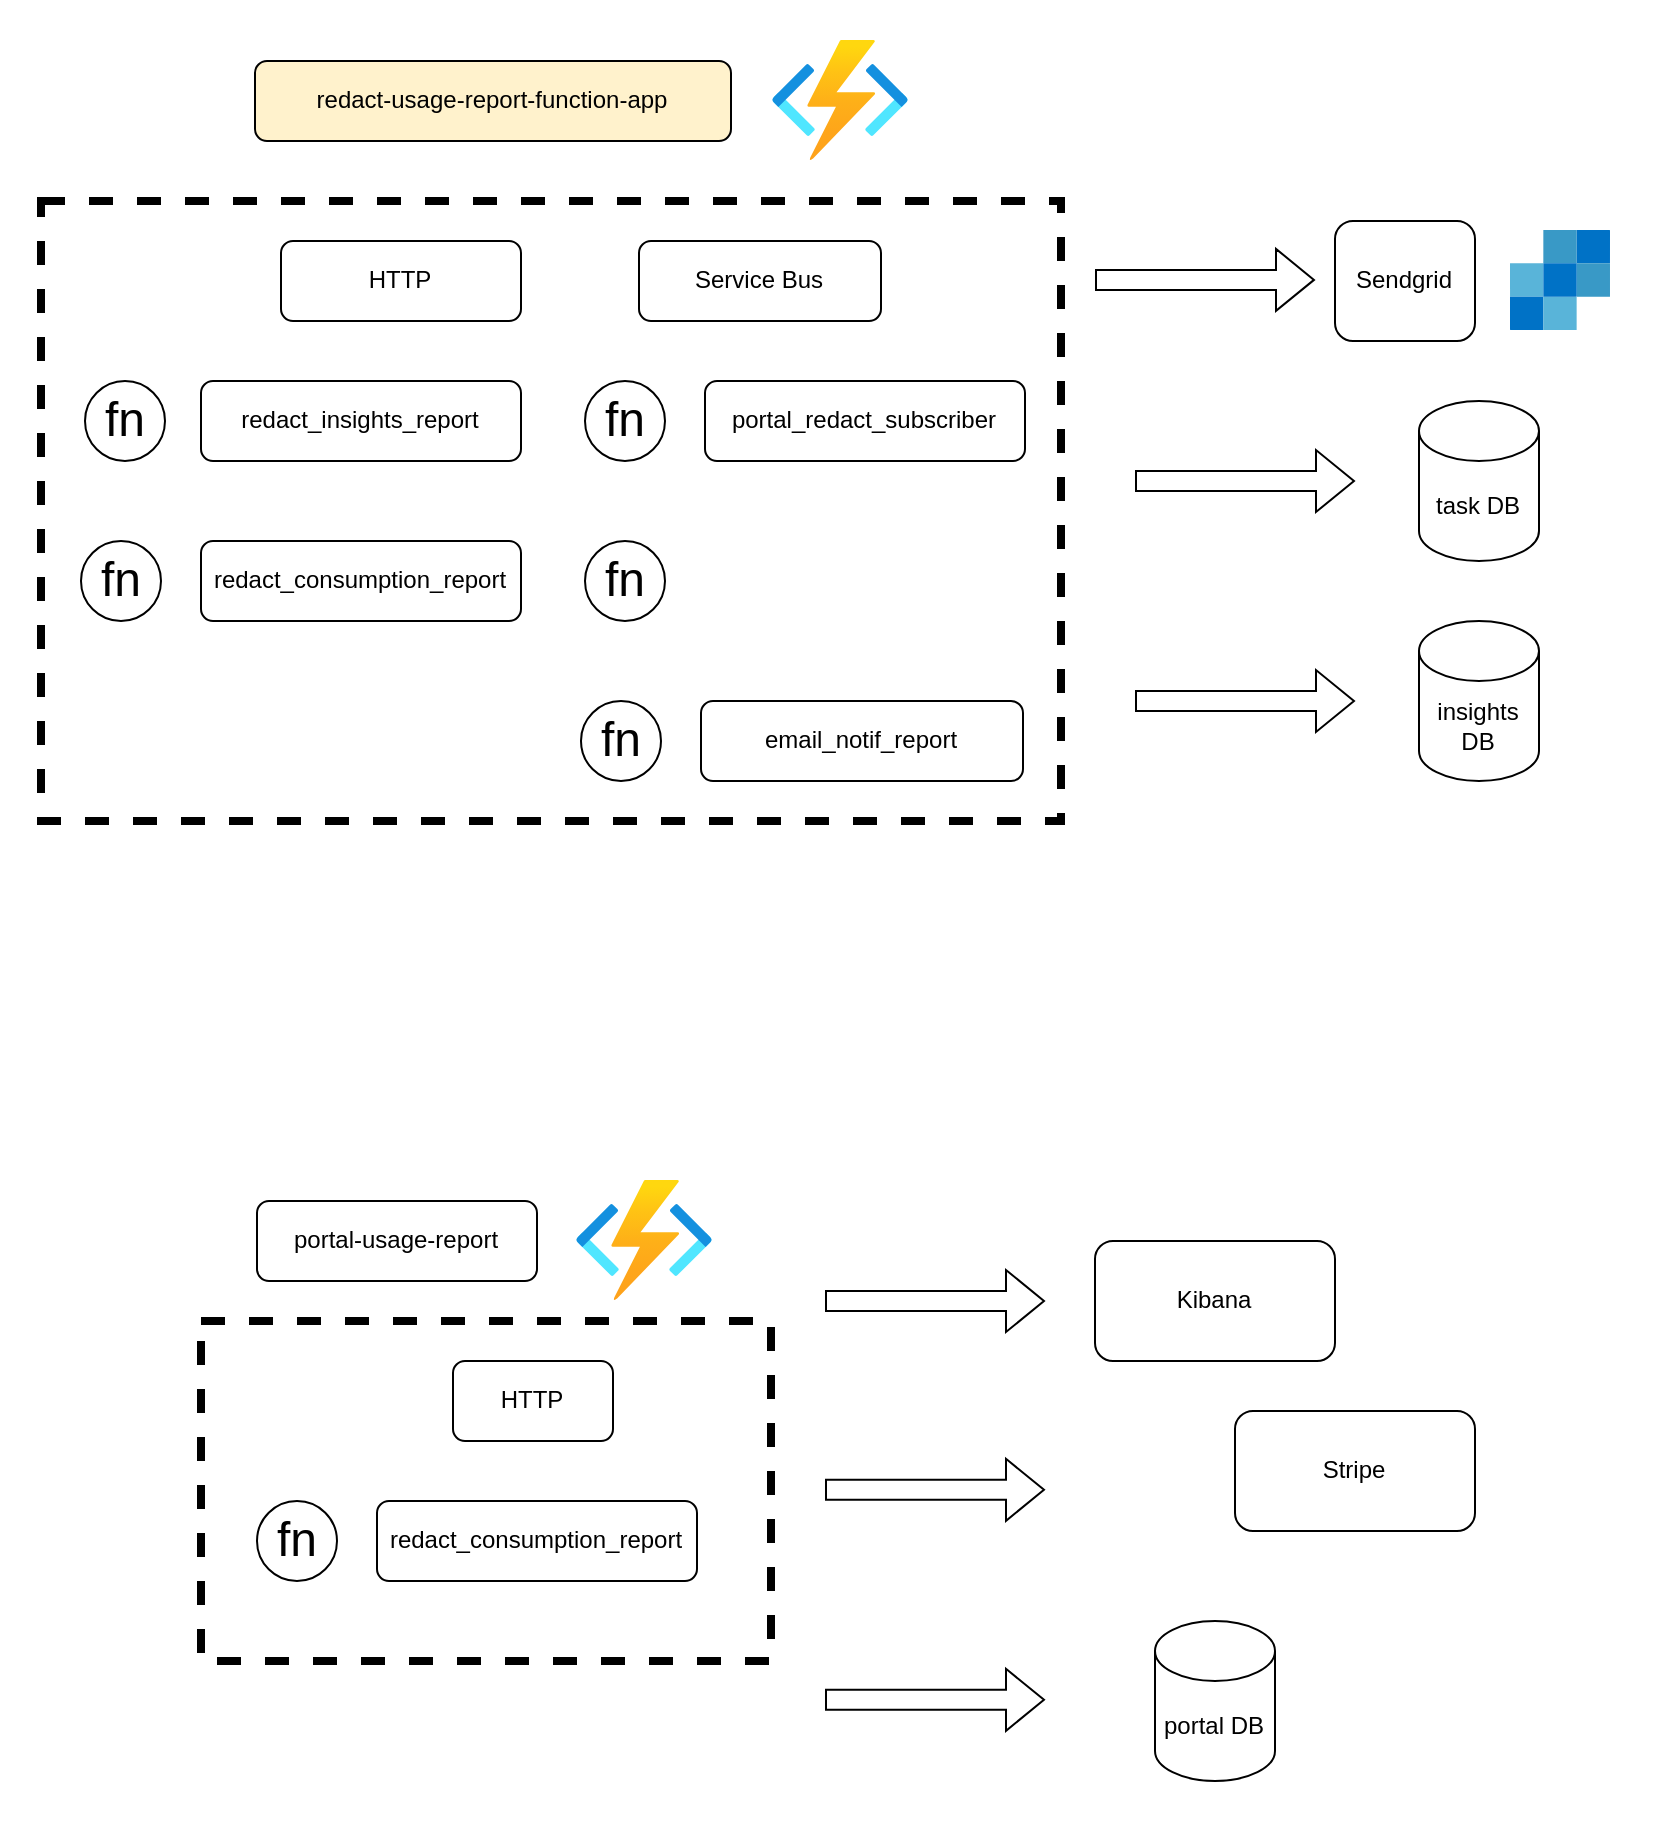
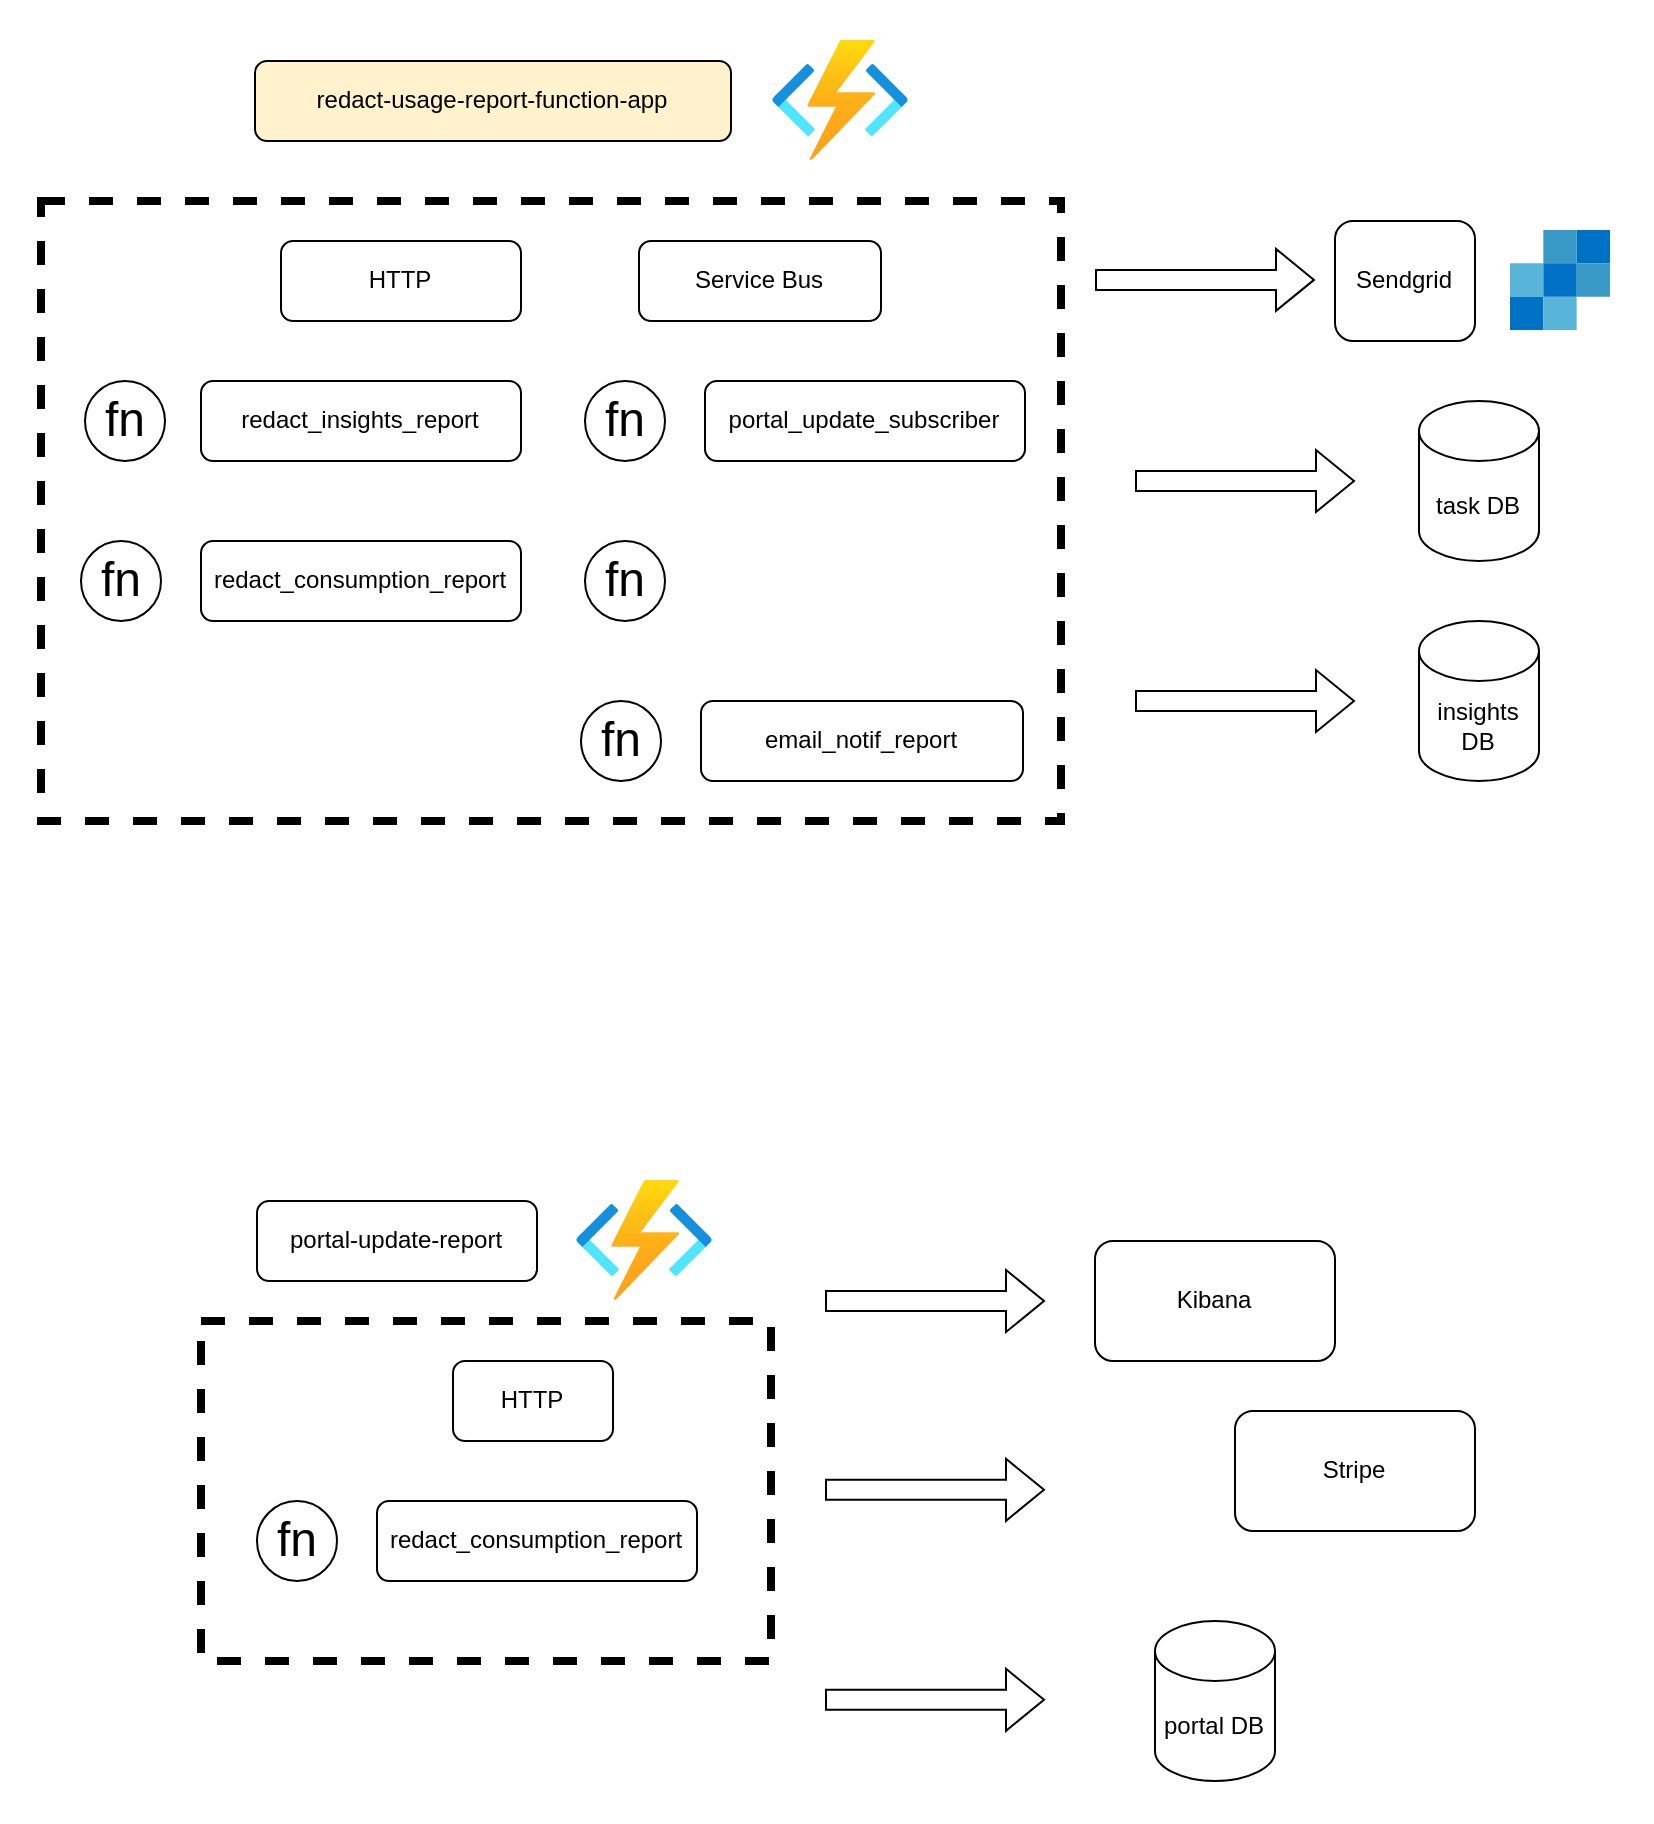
(865, 421) -> (865, 421)
(397, 1241) -> (397, 1241)
